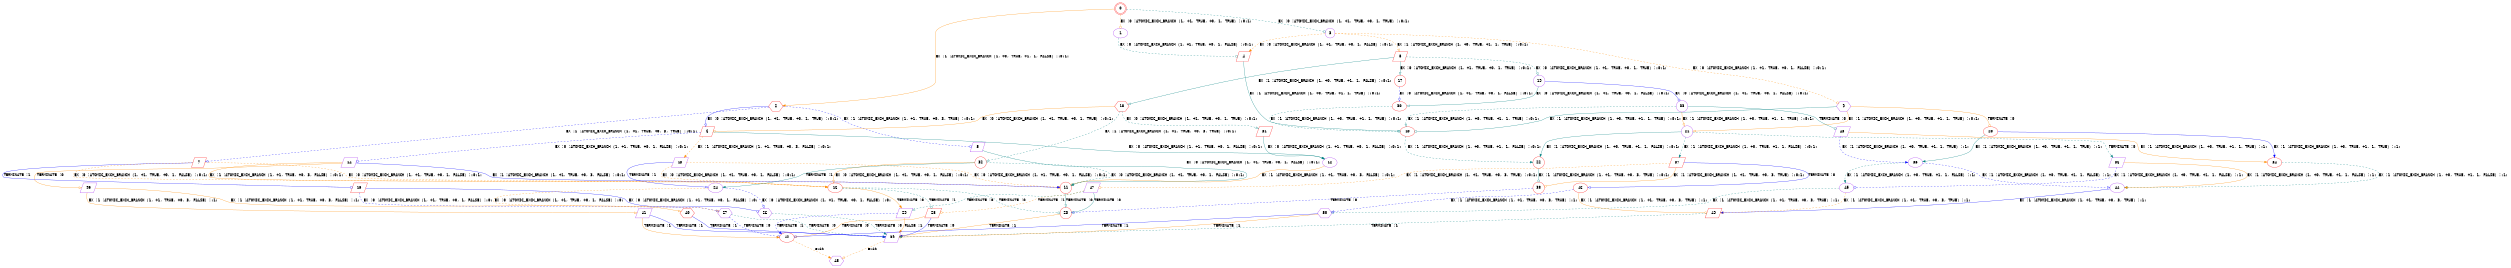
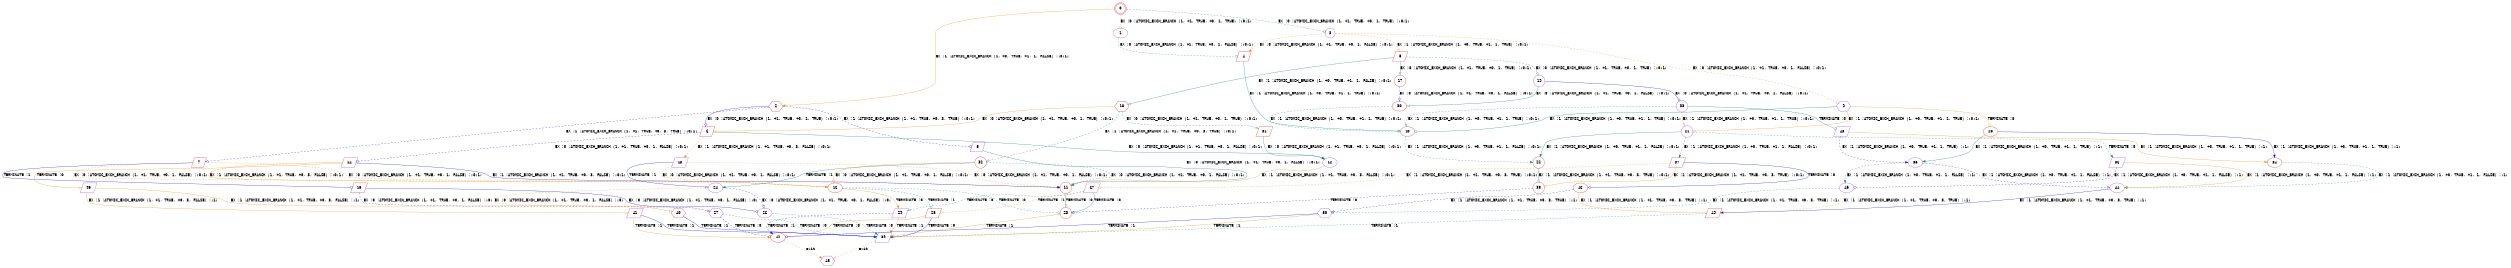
(1092, 188) -> (1092, 188)
(765, 213) -> (765, 213)
(913, 226) -> (910, 226)
